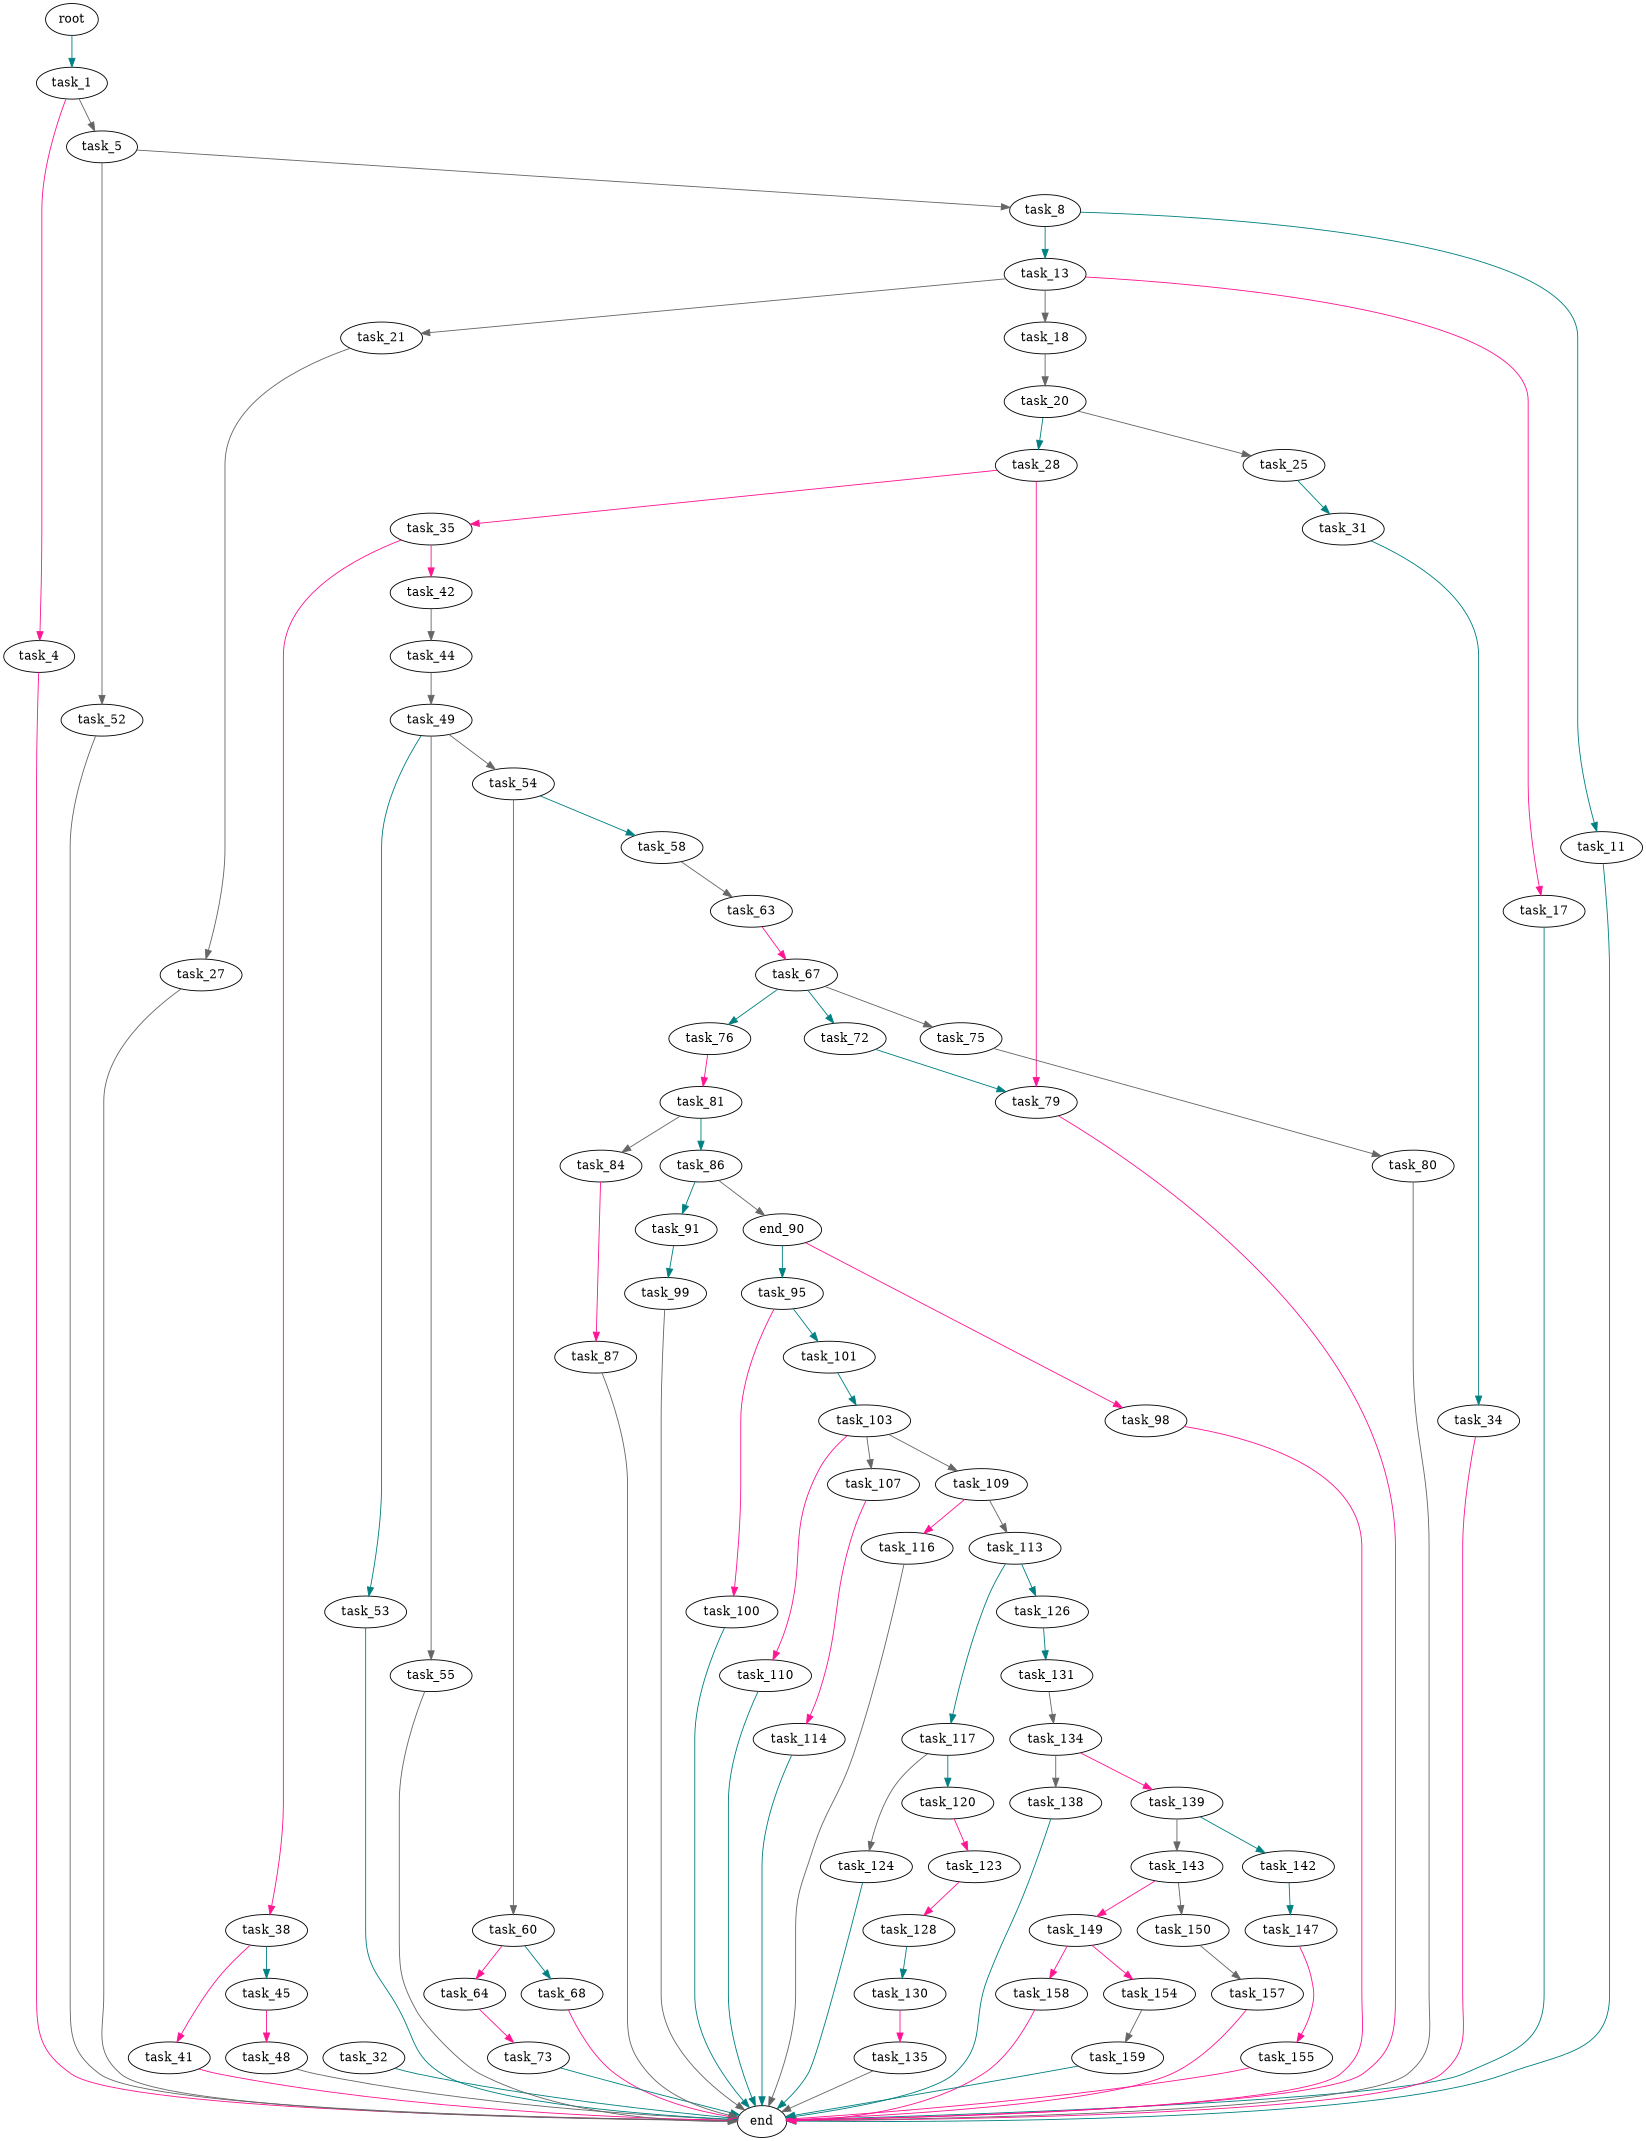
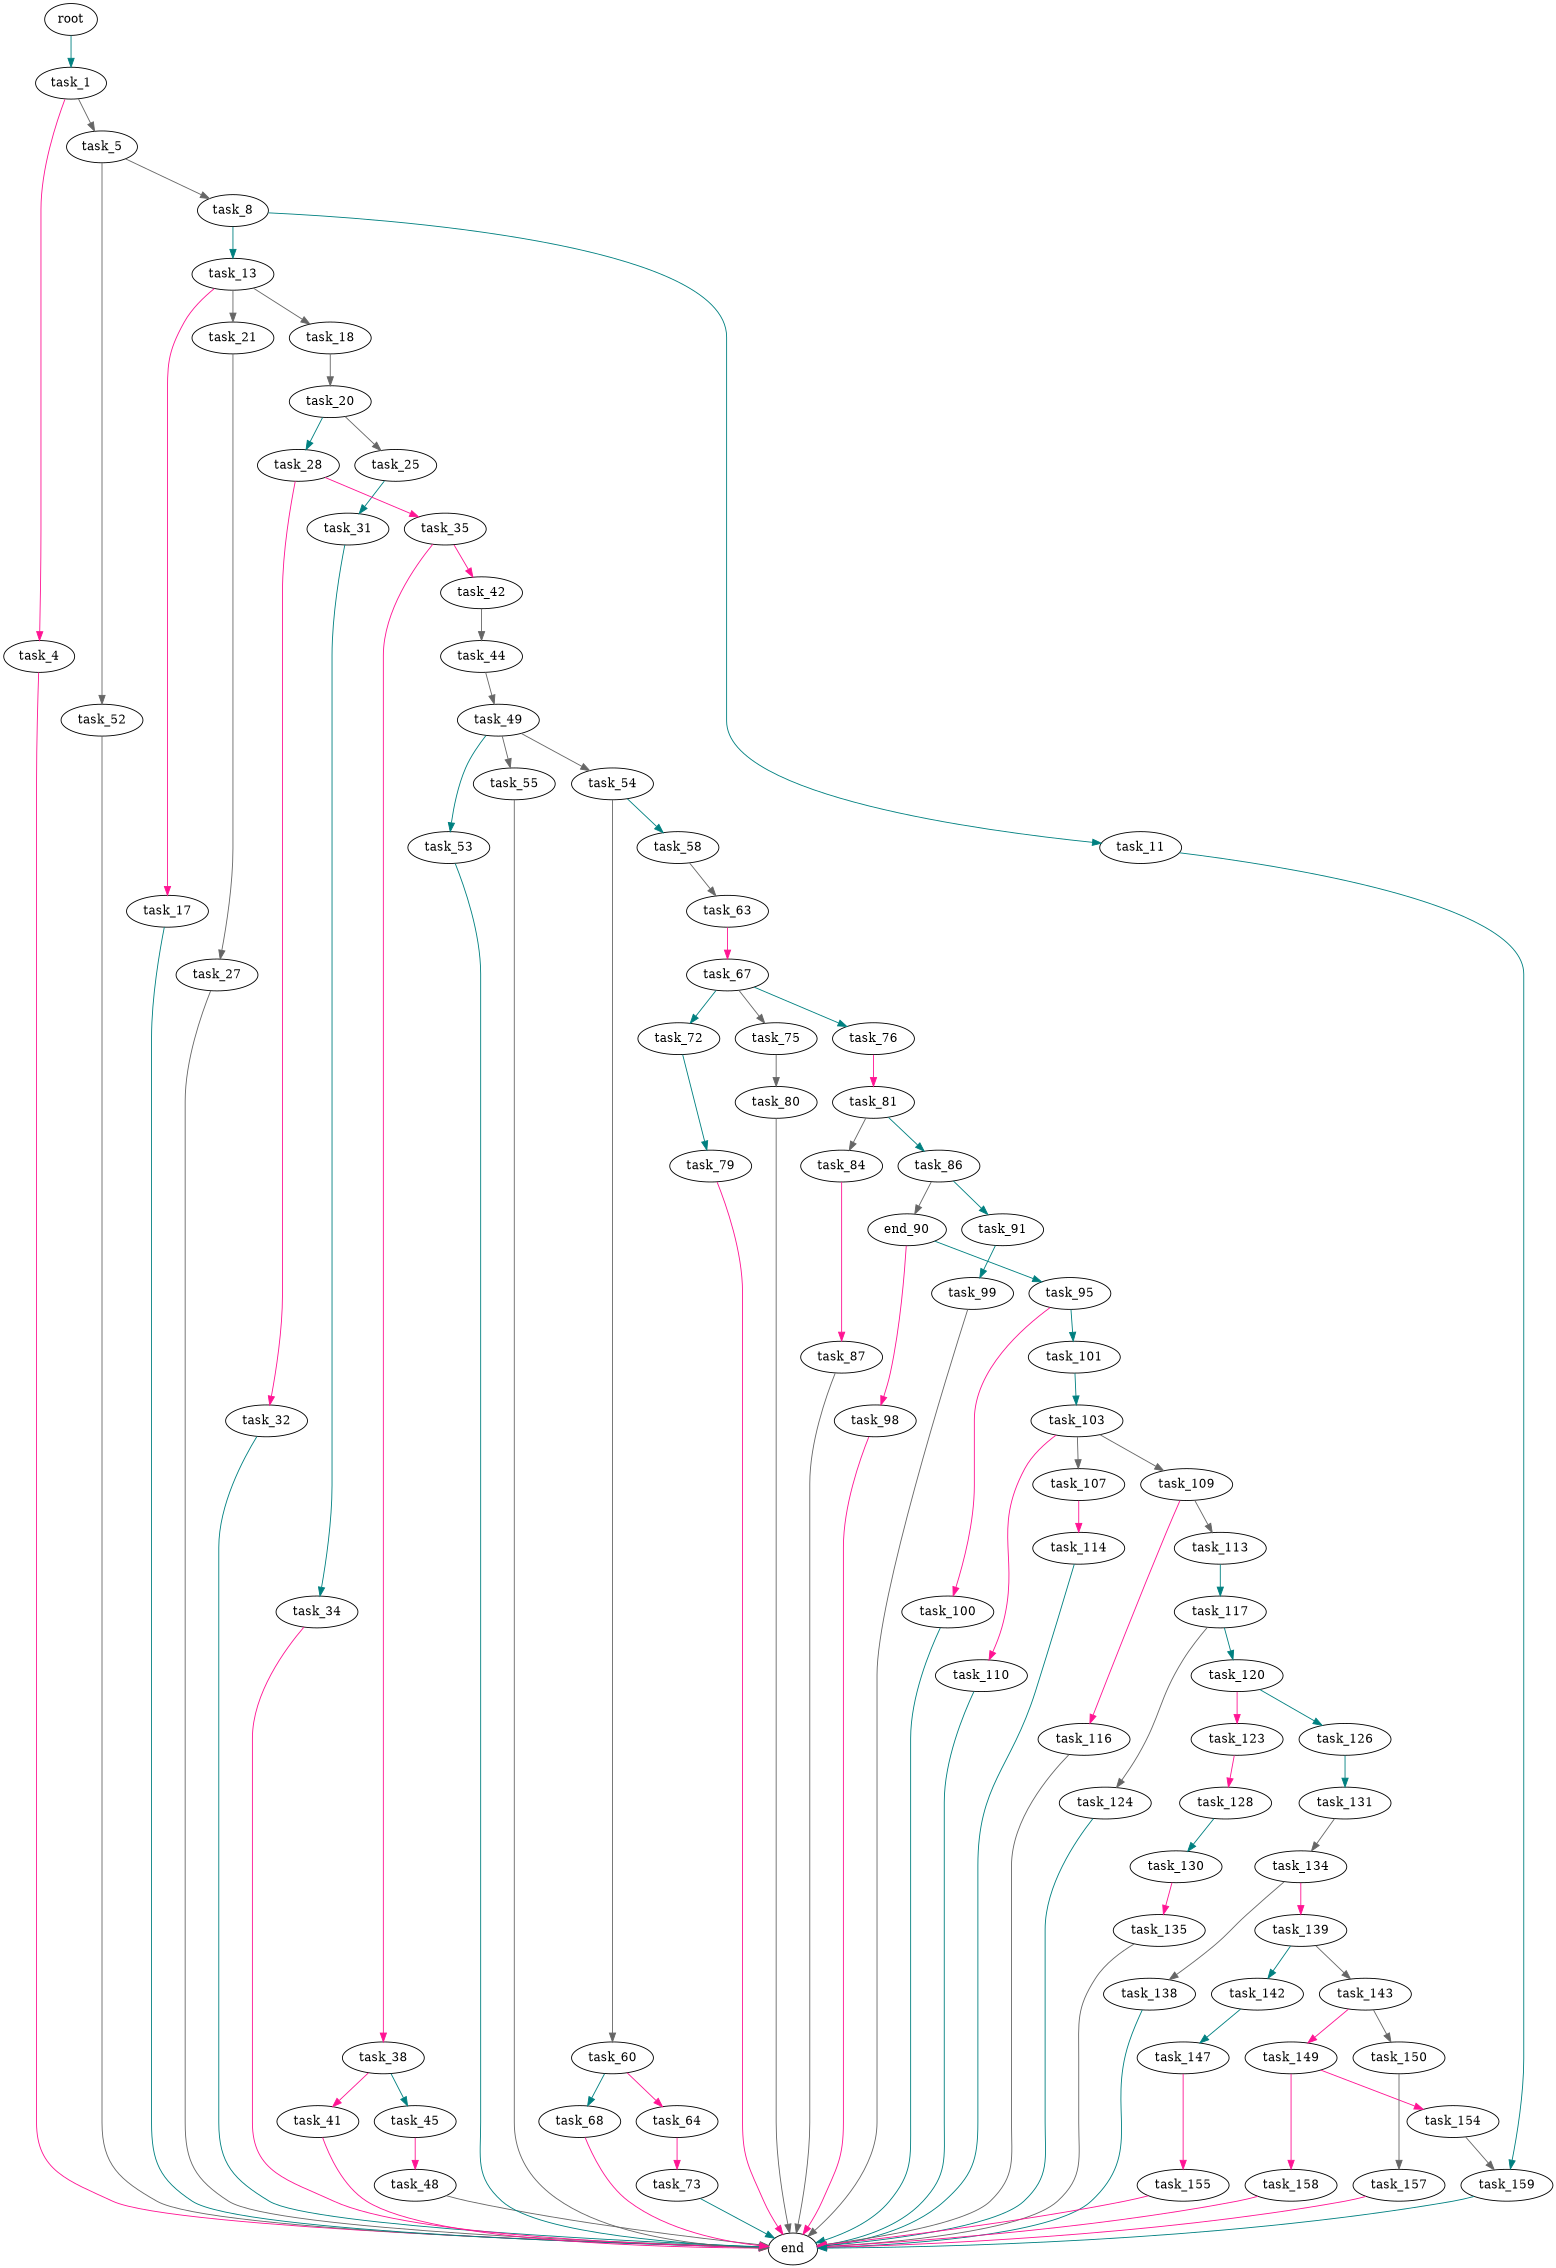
(1036, 779) -> (282, 939)
(1027, 1576) -> (1287, 1705)
(1610, 1857) -> (1524, 1378)
